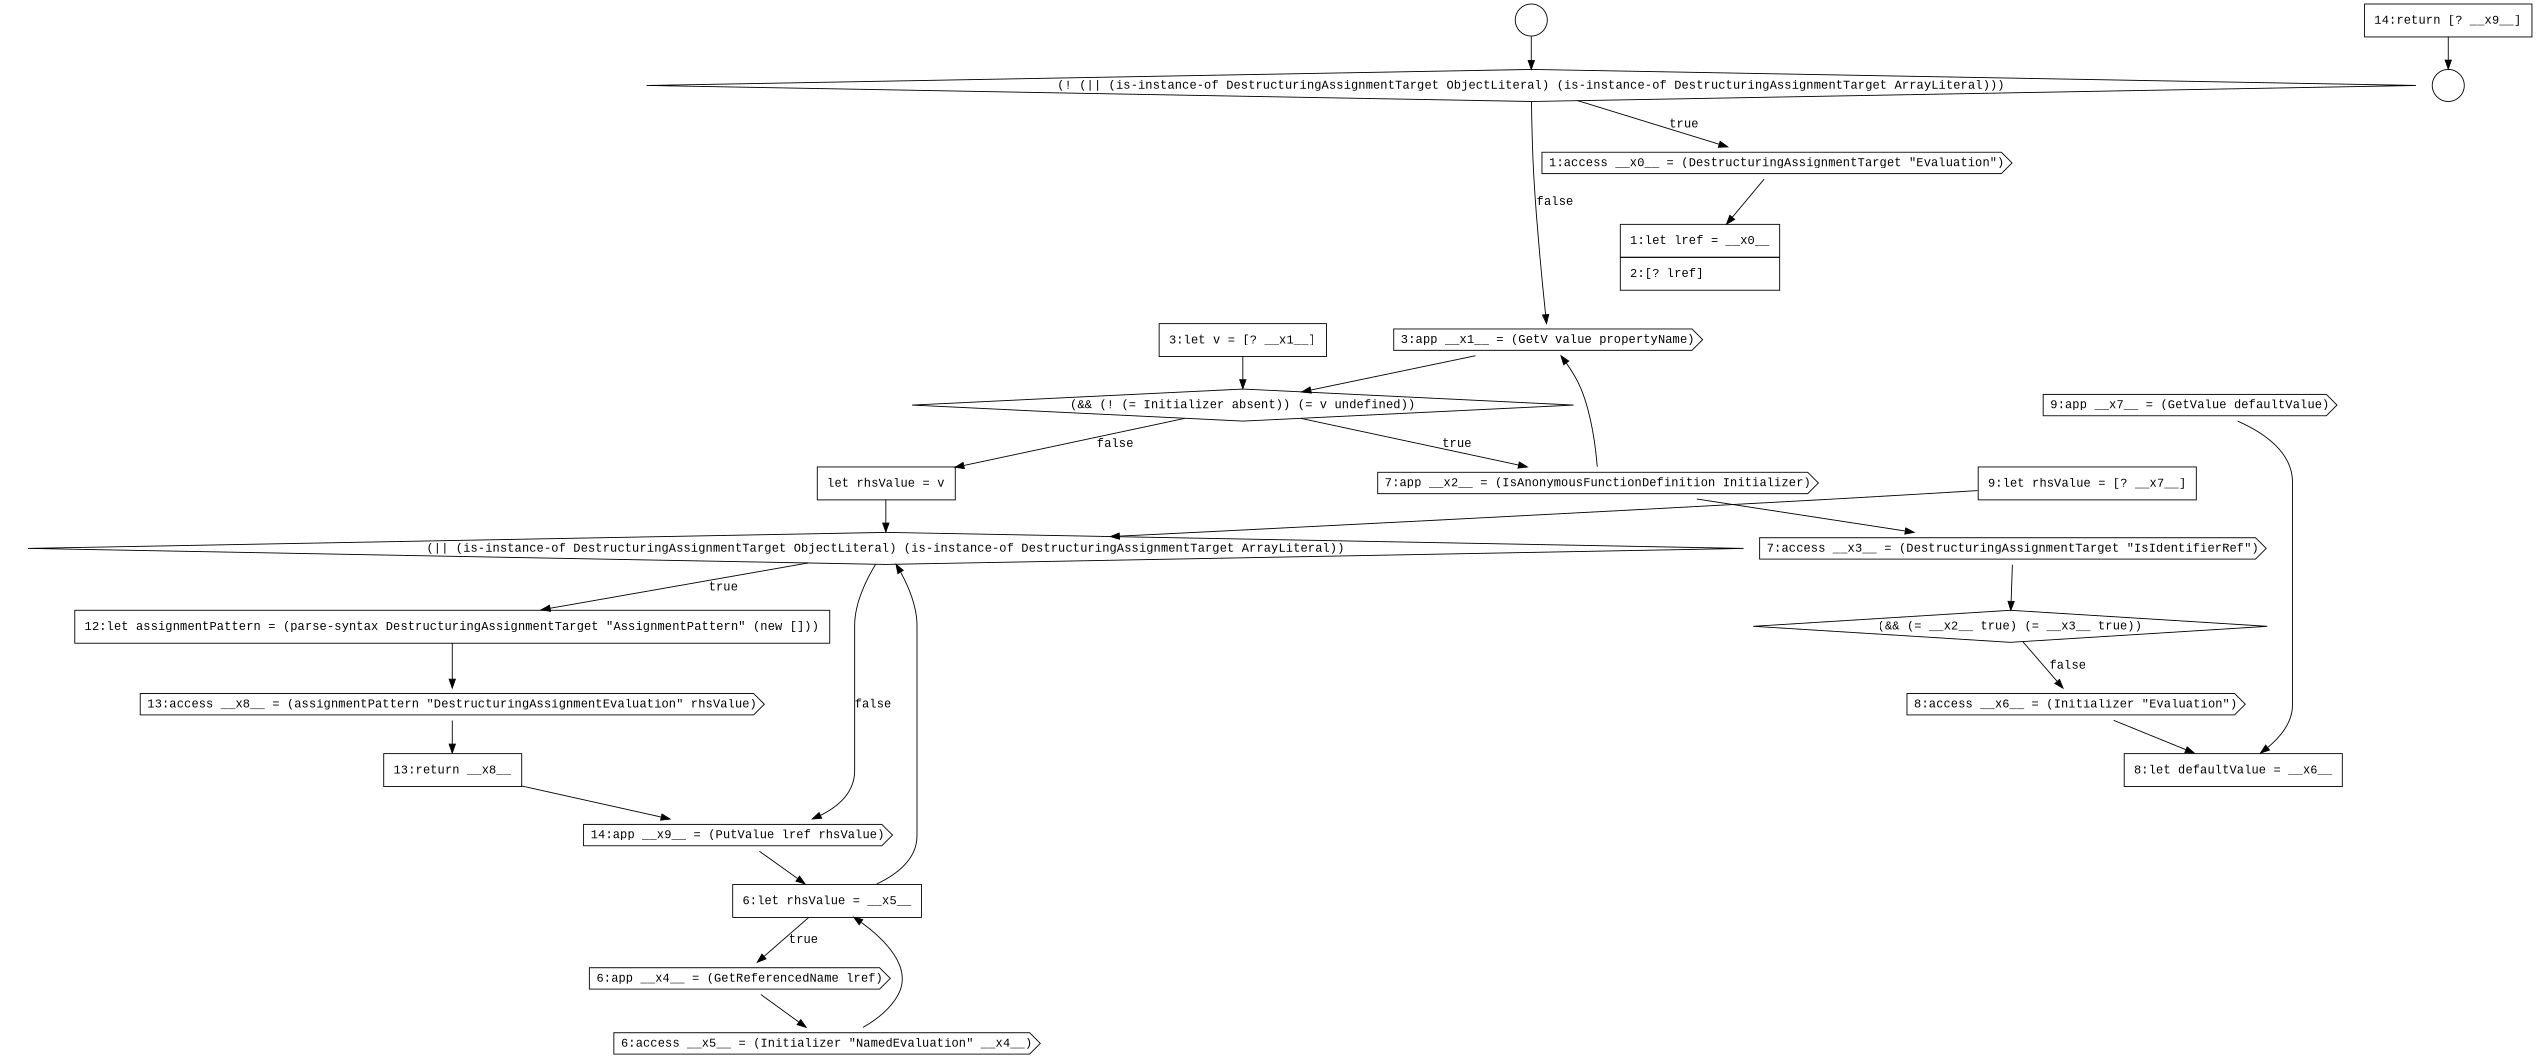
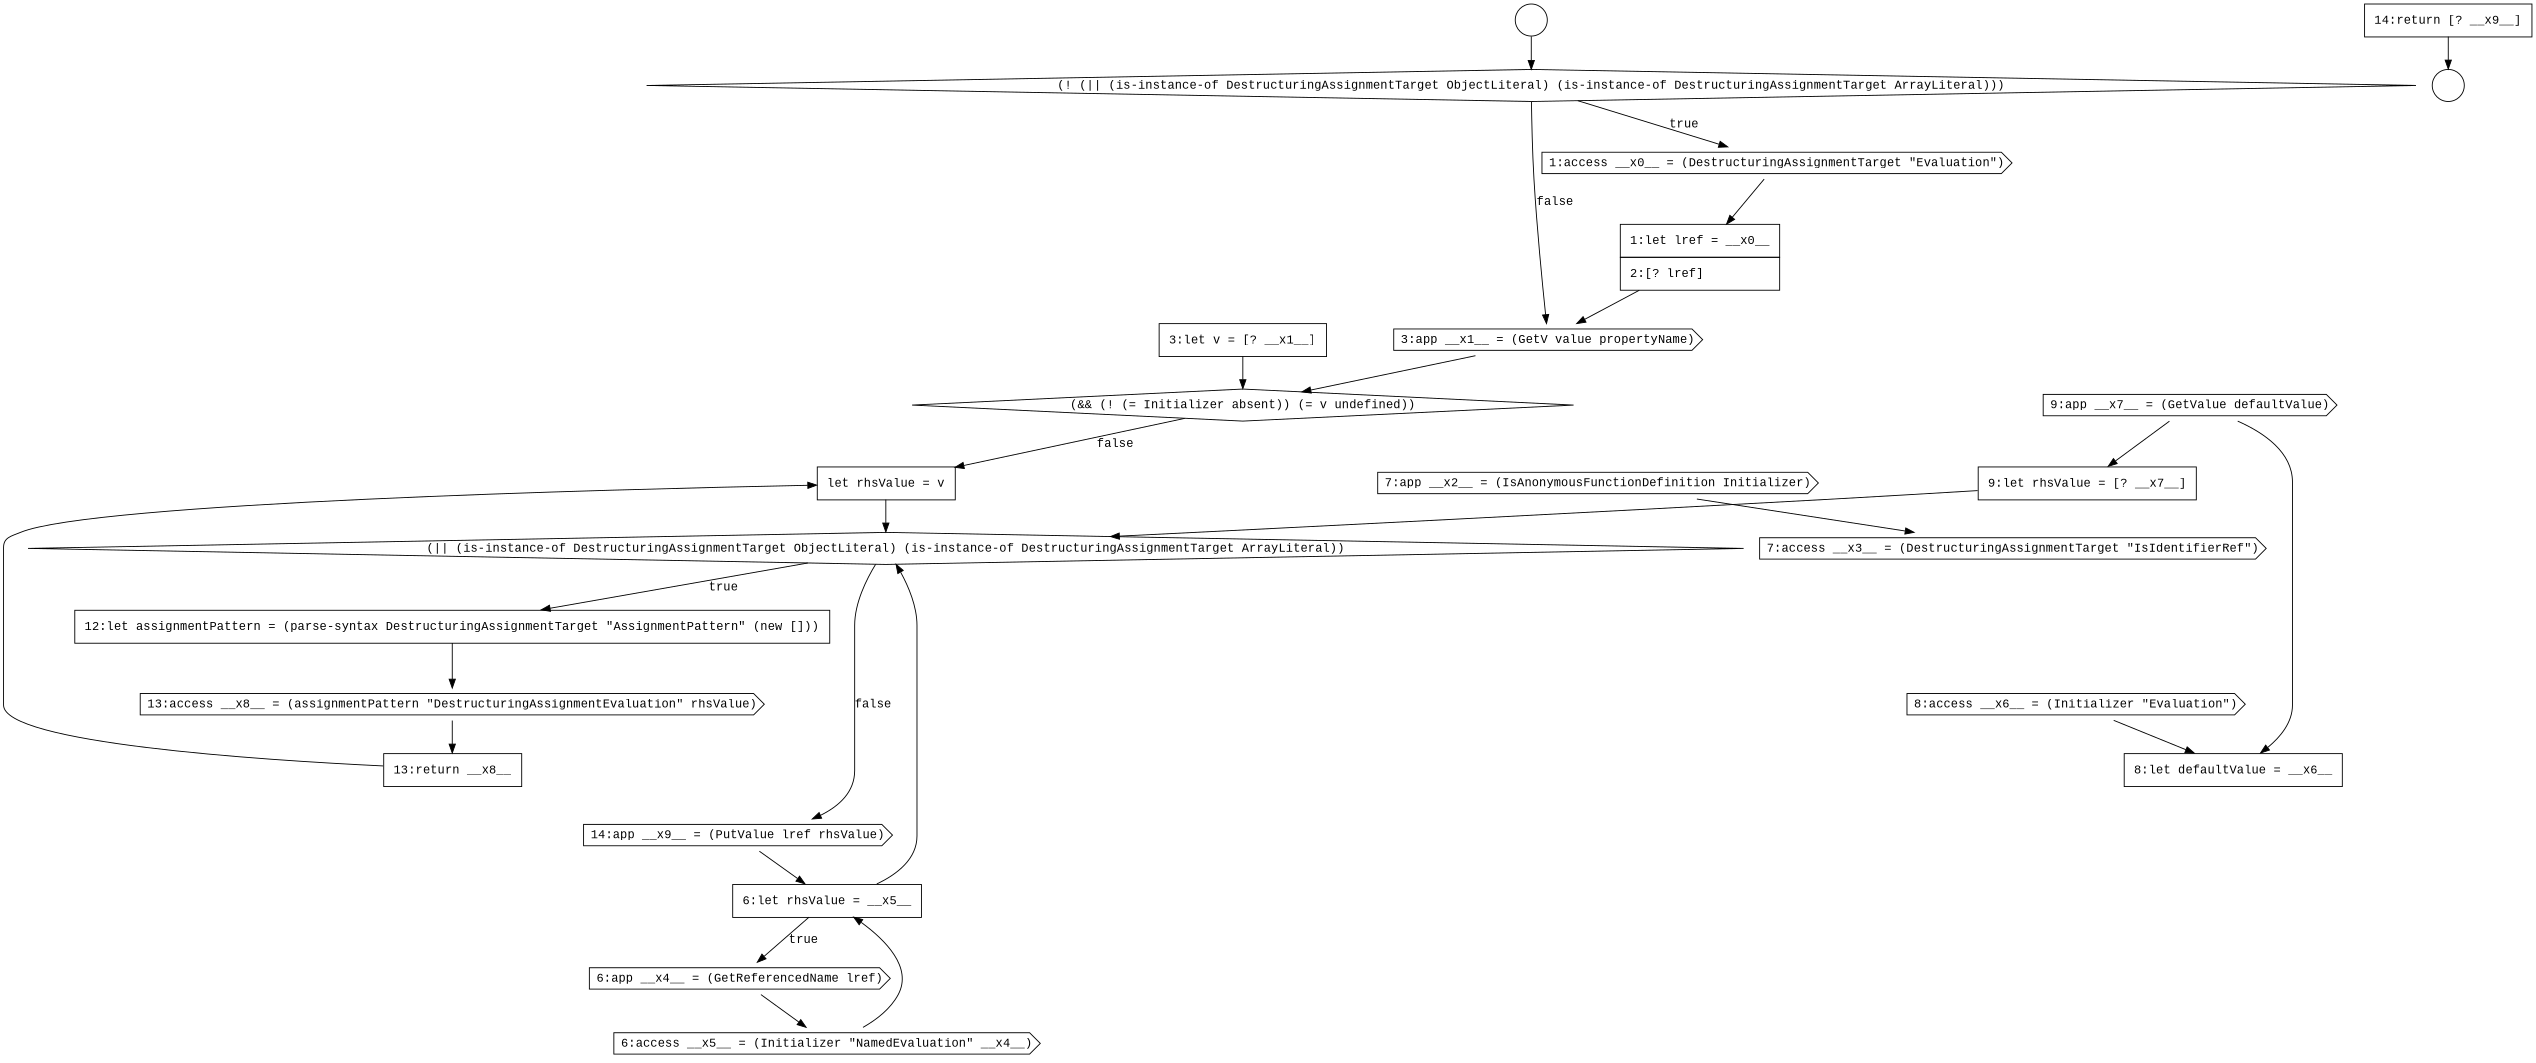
(1589, 413) -> (1612, 305)
none -> (2142, 441)
(1410, 442) -> none
(2010, 626) -> none
(591, 802) -> (128, 515)
